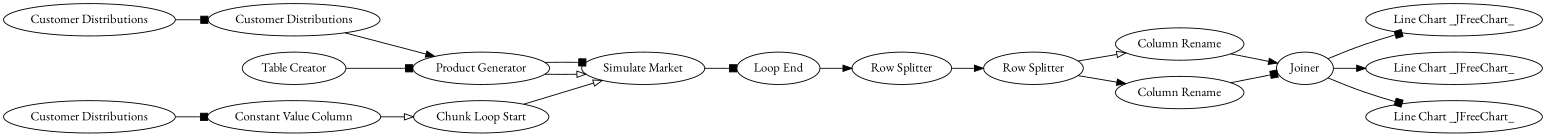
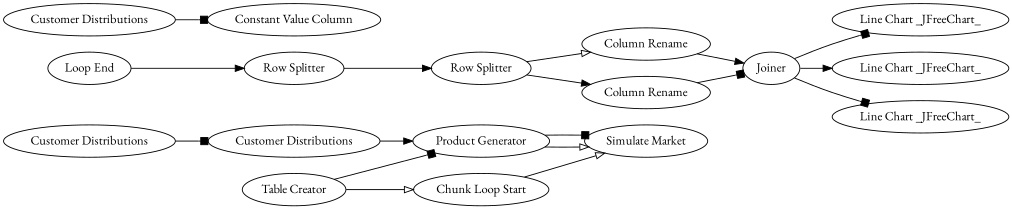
(716, 68) -> none
(392, 117) -> (375, 190)
